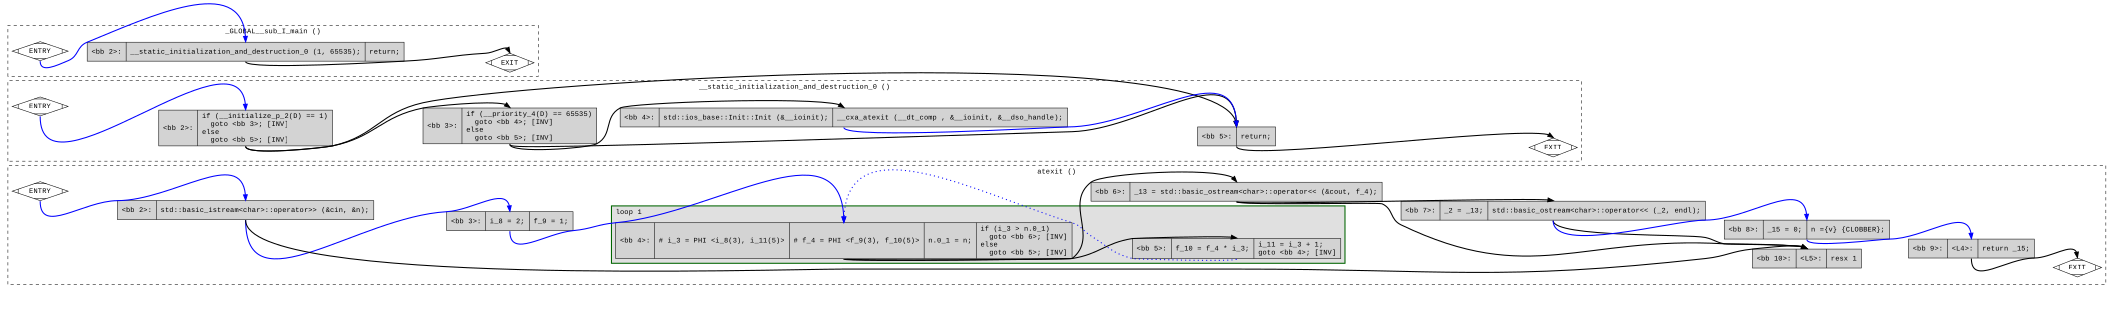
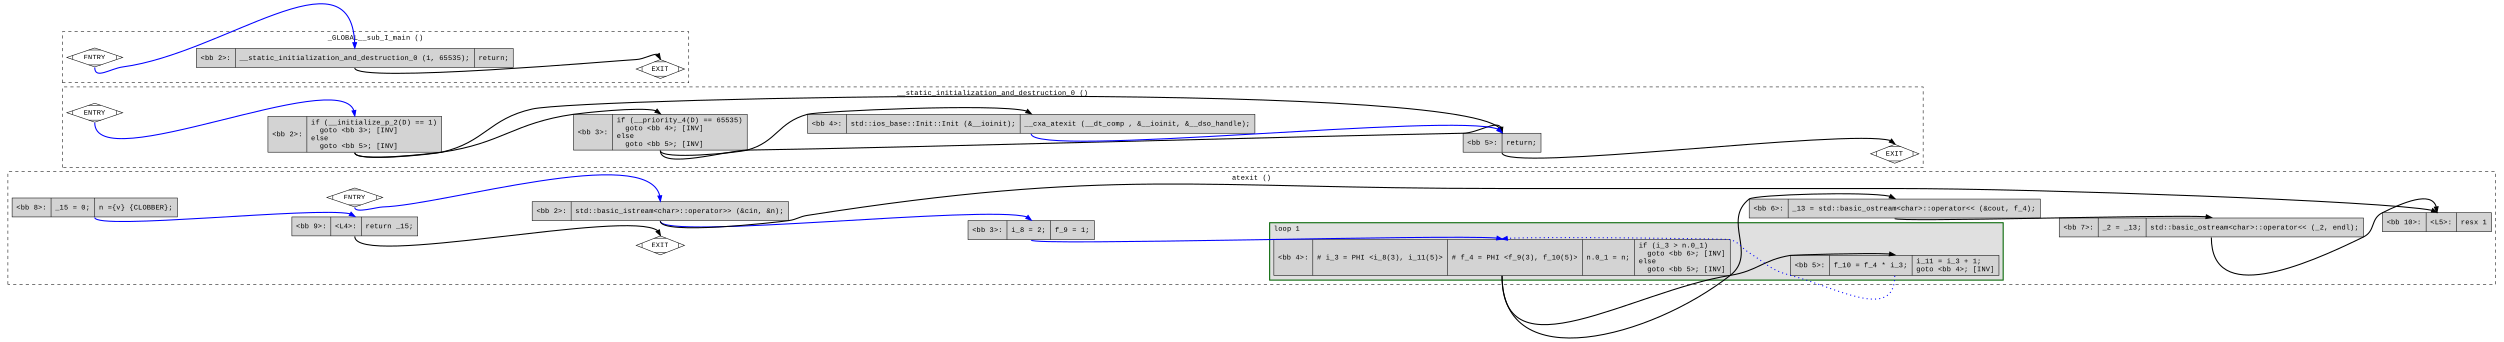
(1682, 223) -> none
(1512, 255) -> none
